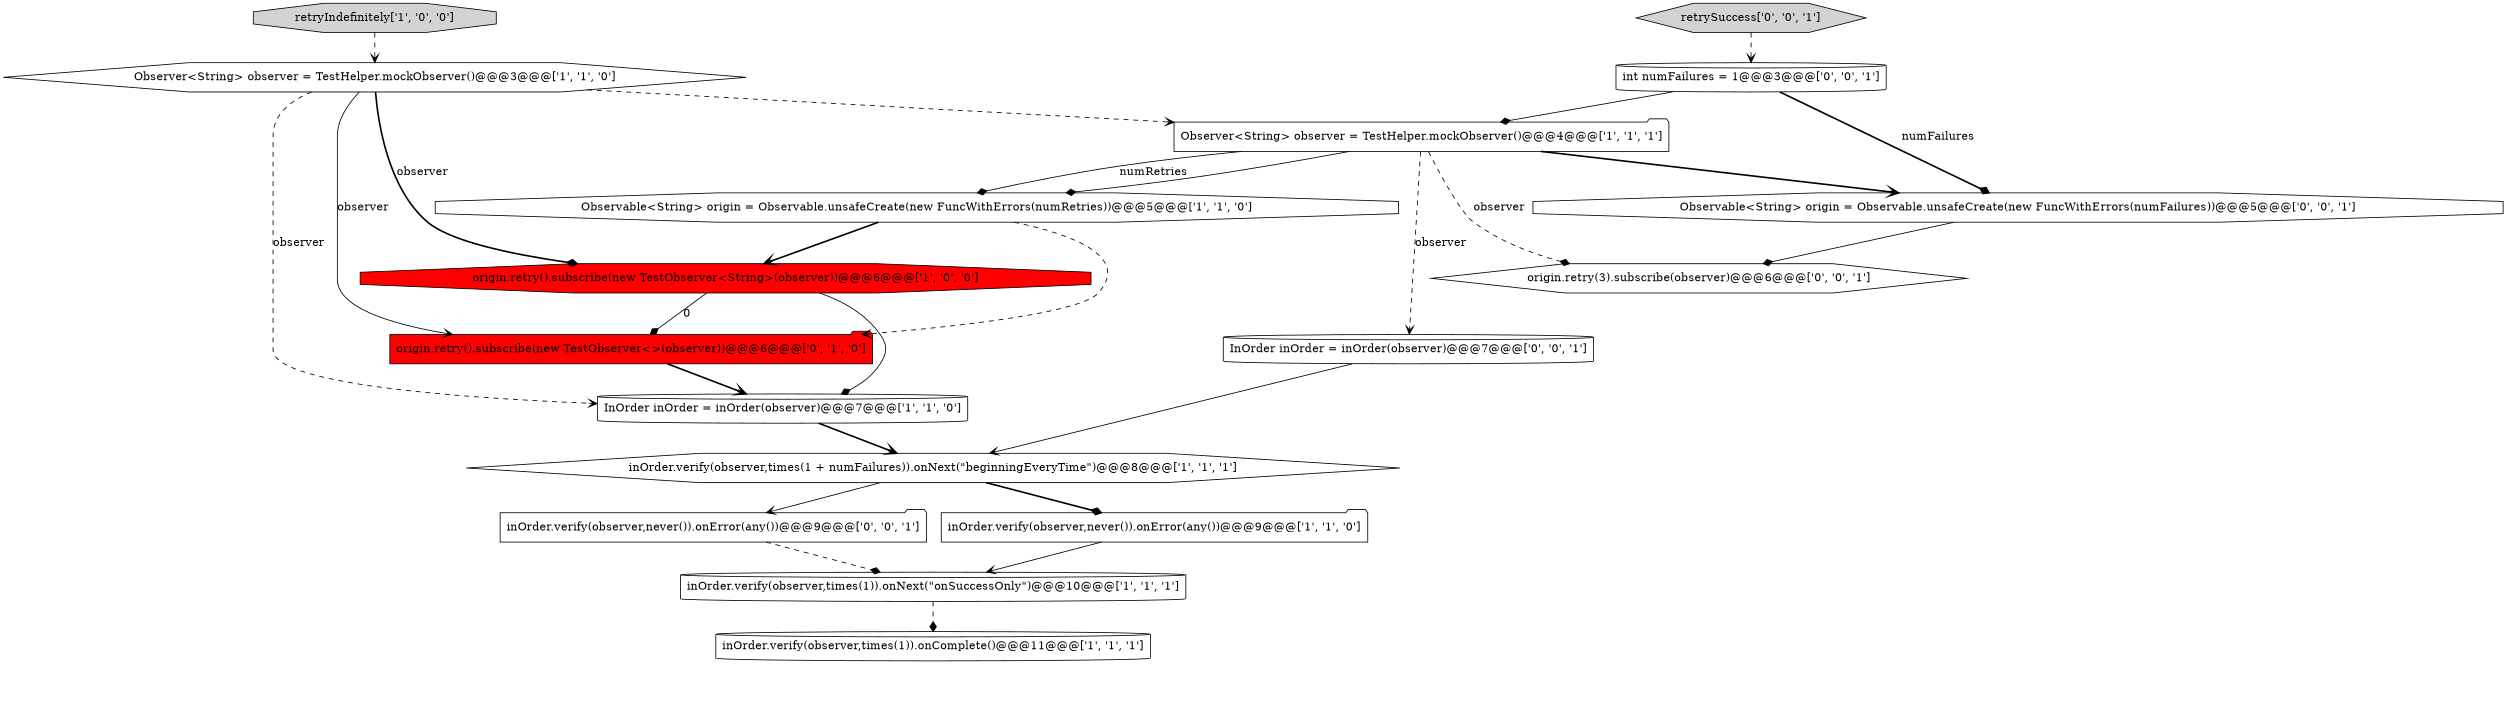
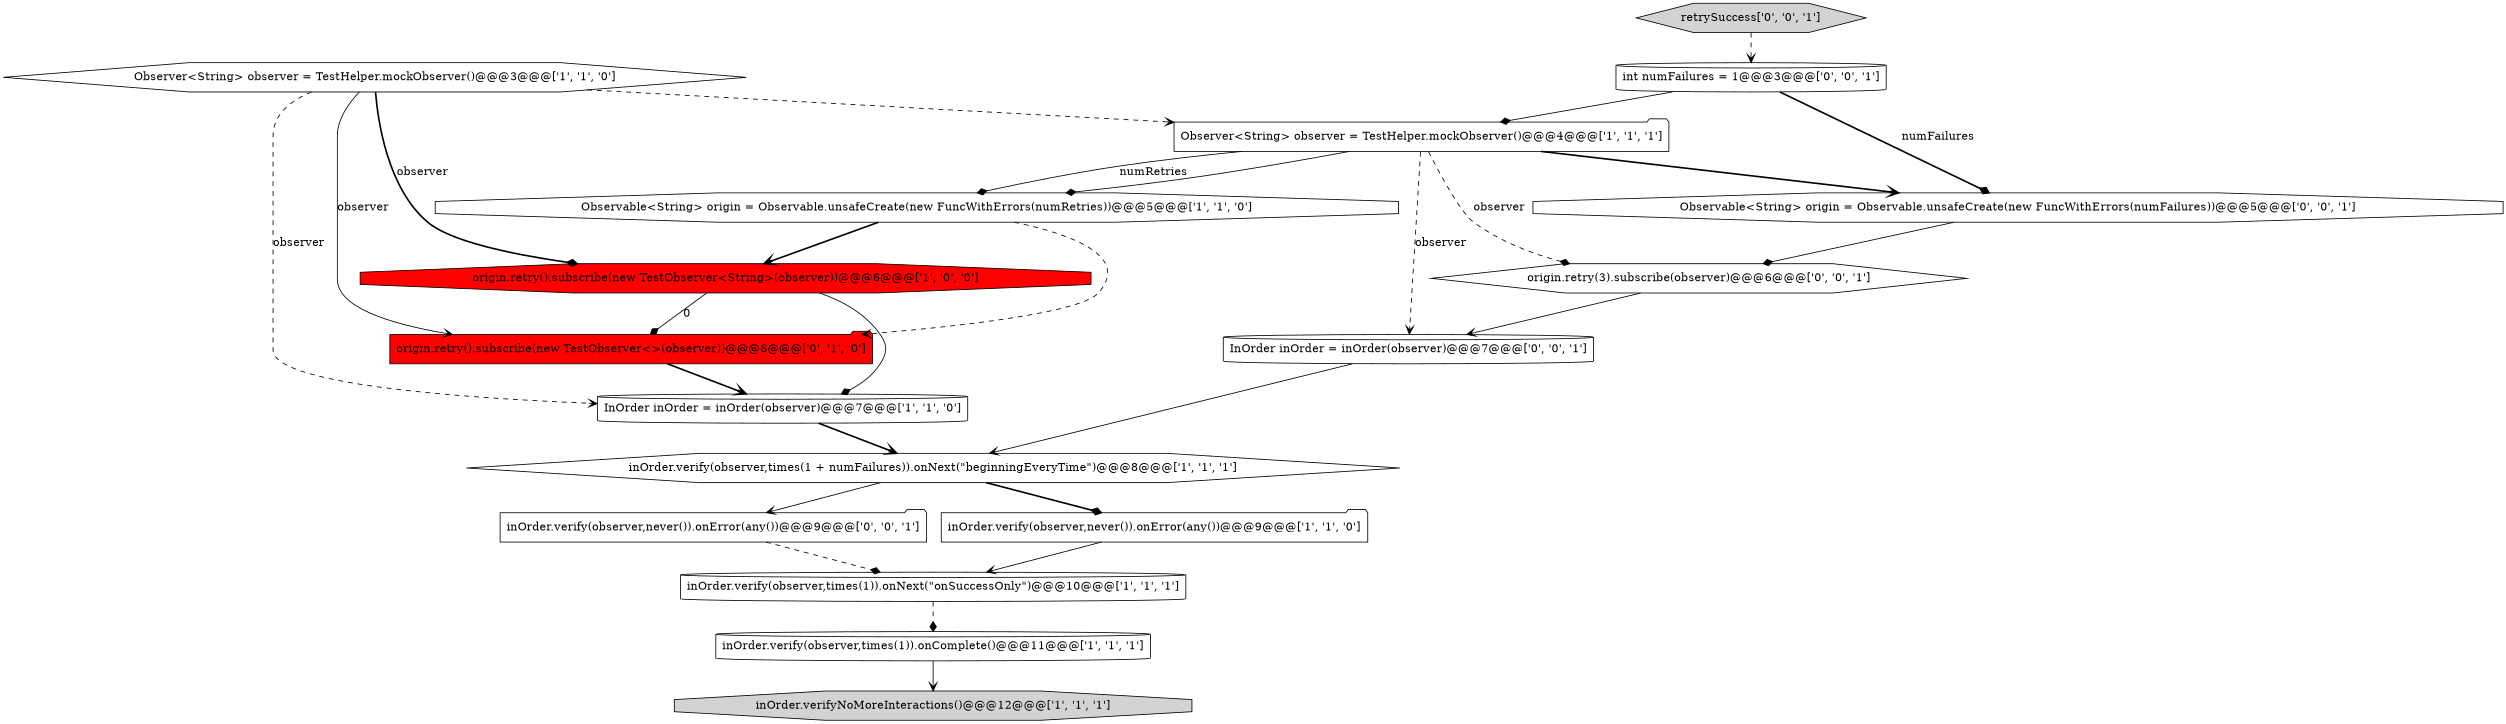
(375, 18) -> none
none -> (1558, 313)
none -> (933, 706)
